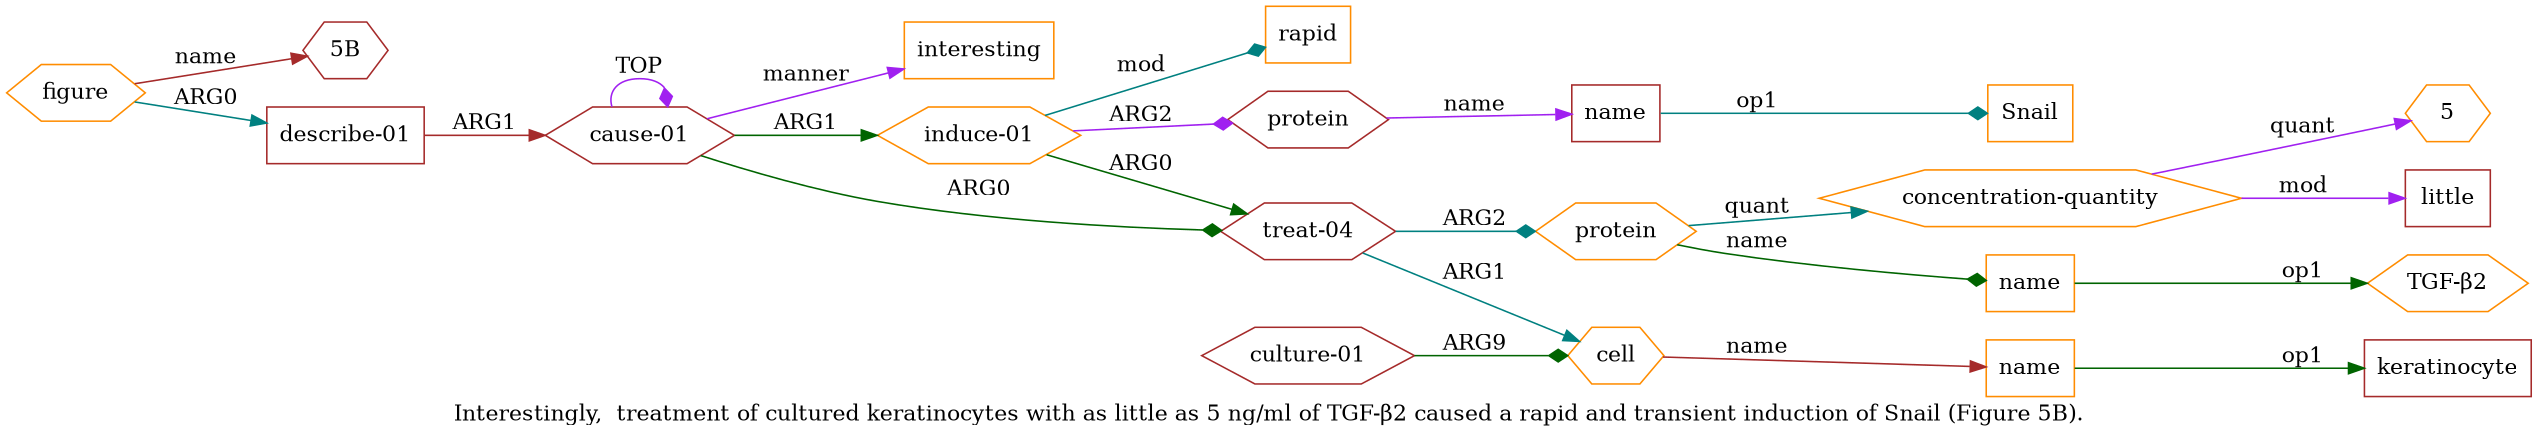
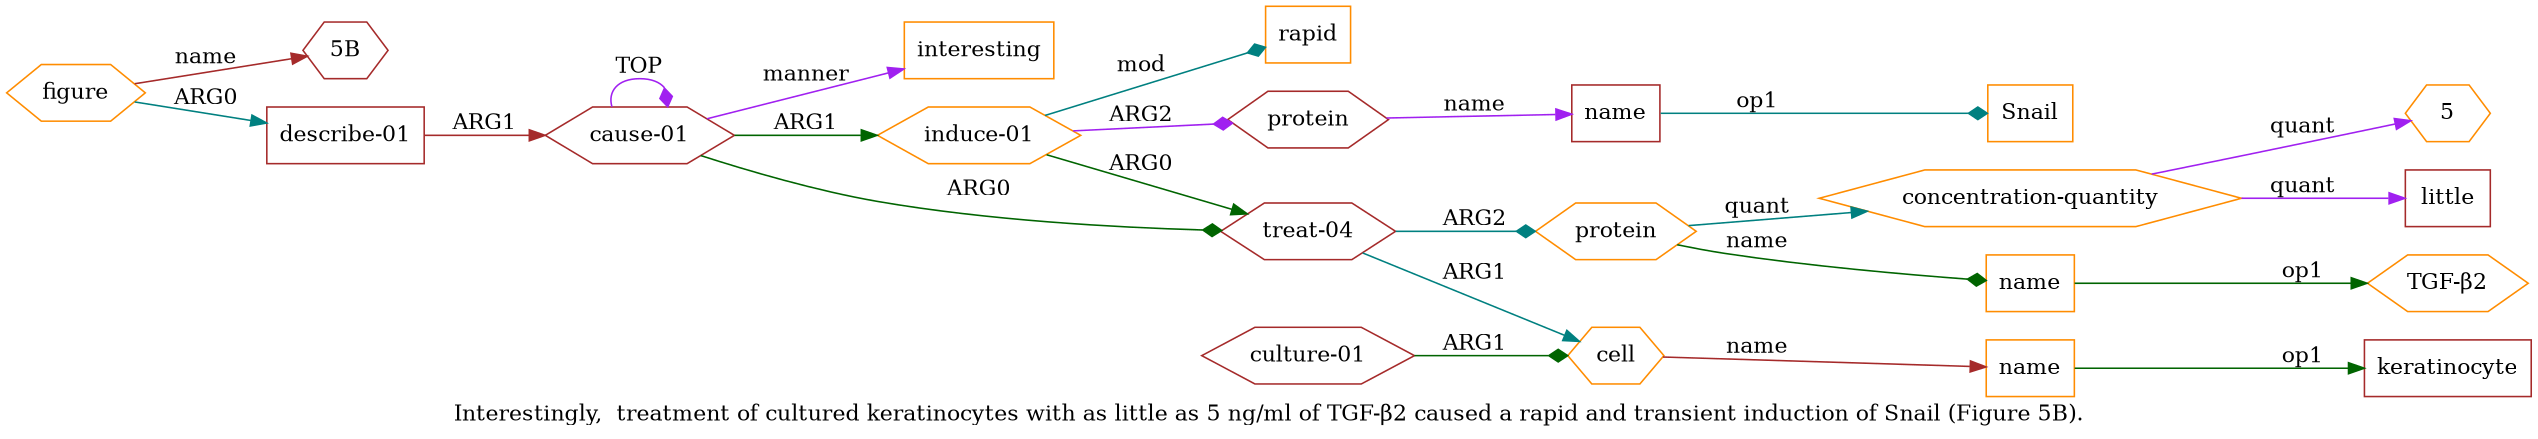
(2303, 186) -> (2303, 186)
(1475, 344) -> (1475, 344)
